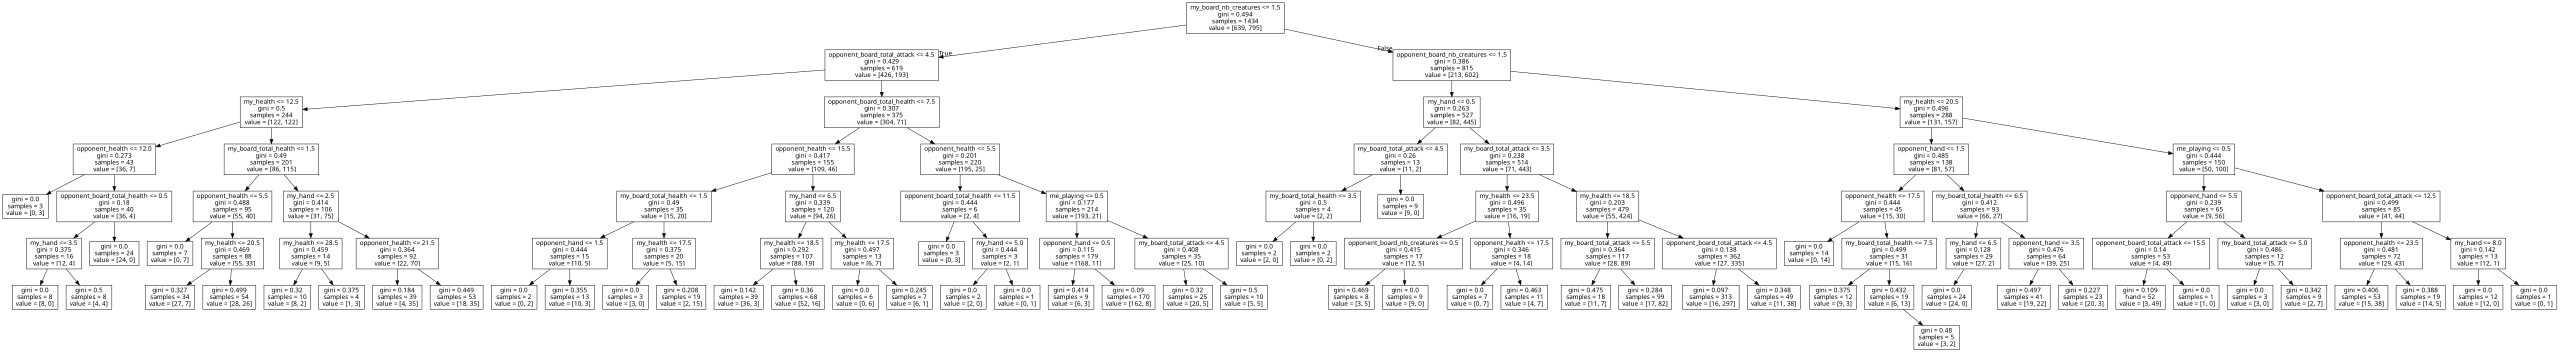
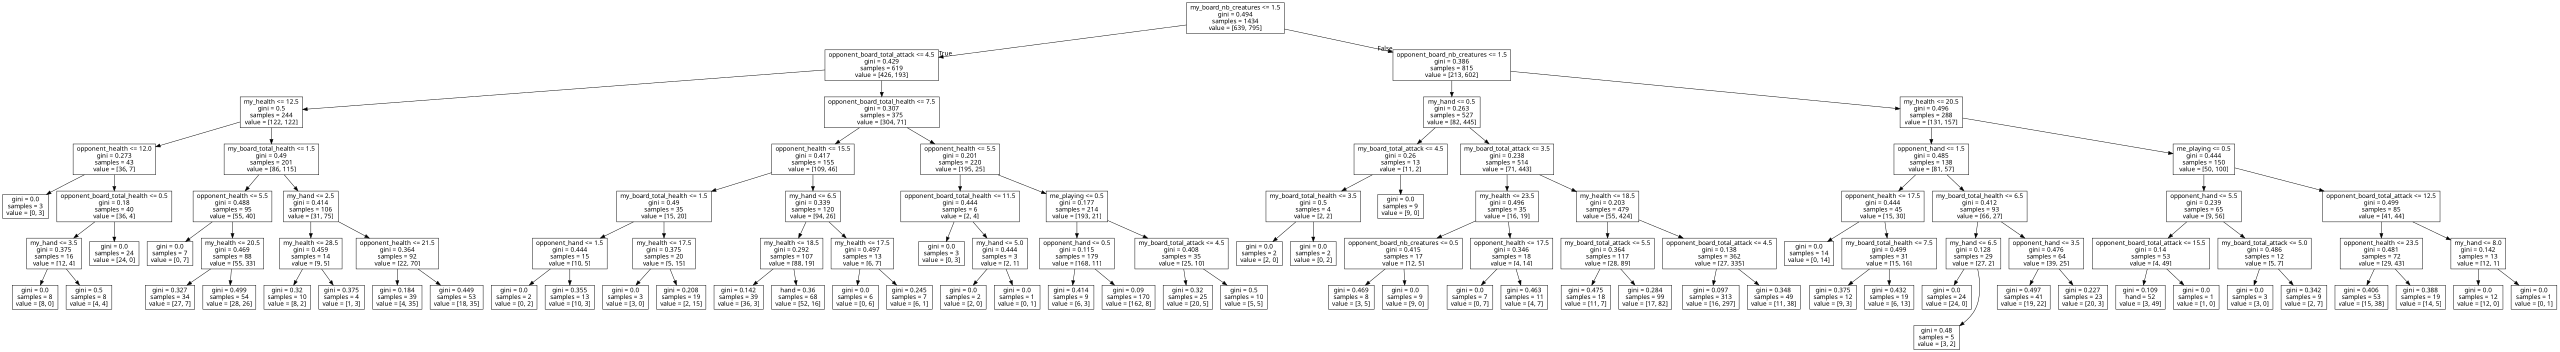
(798, 297) -> (798, 297)
(1911, 316) -> (1979, 299)
